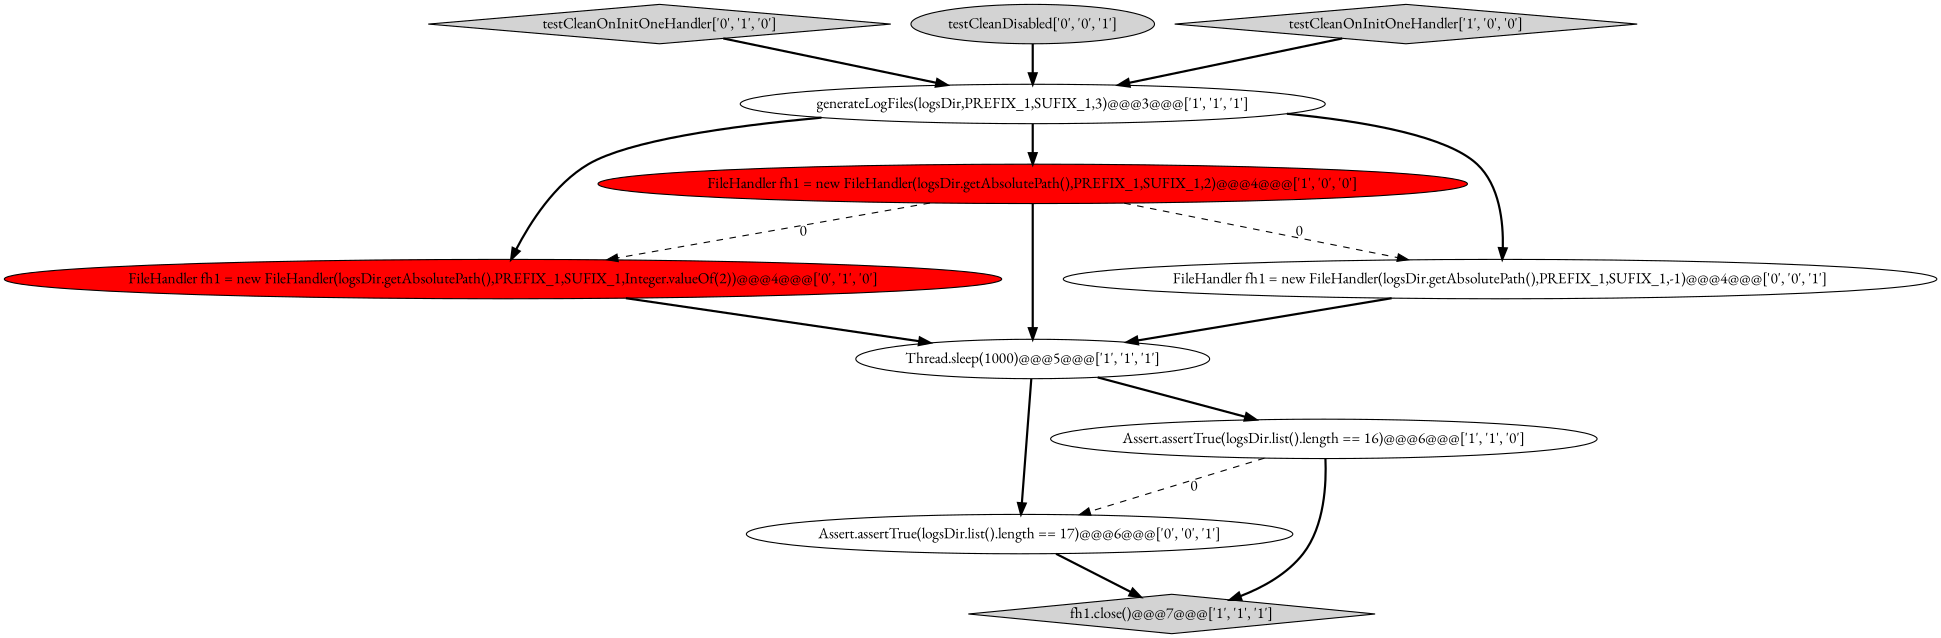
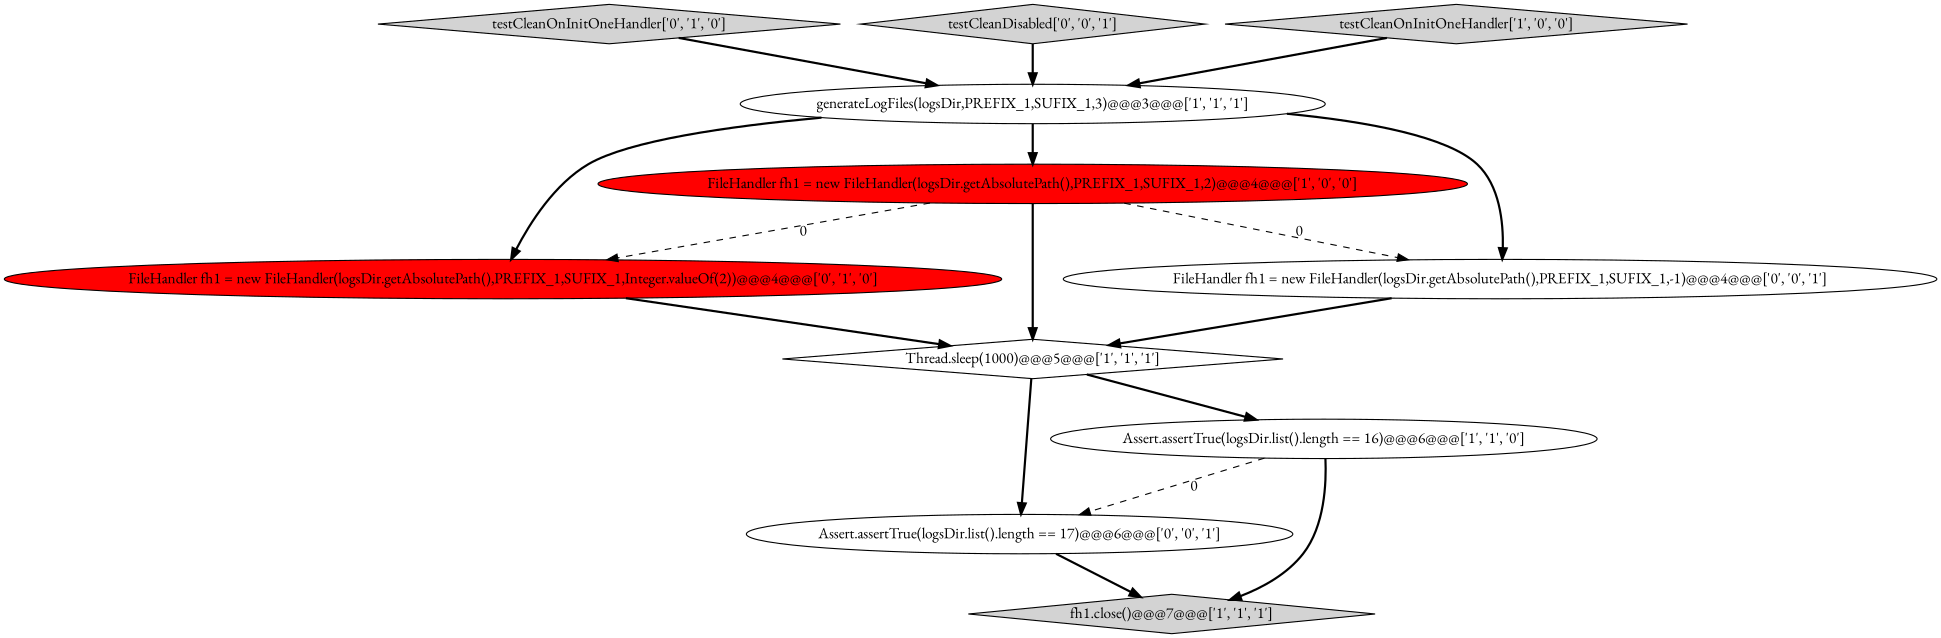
(1033, 24) -> (1033, 24)
(1033, 359) -> (1033, 359)
